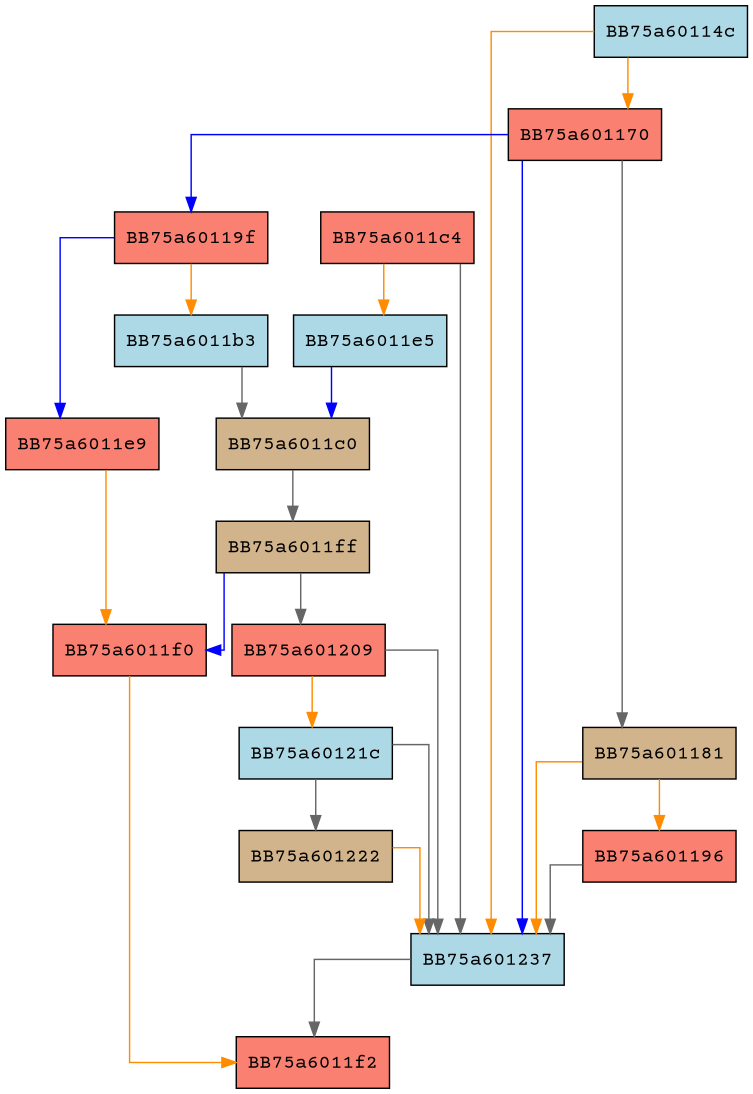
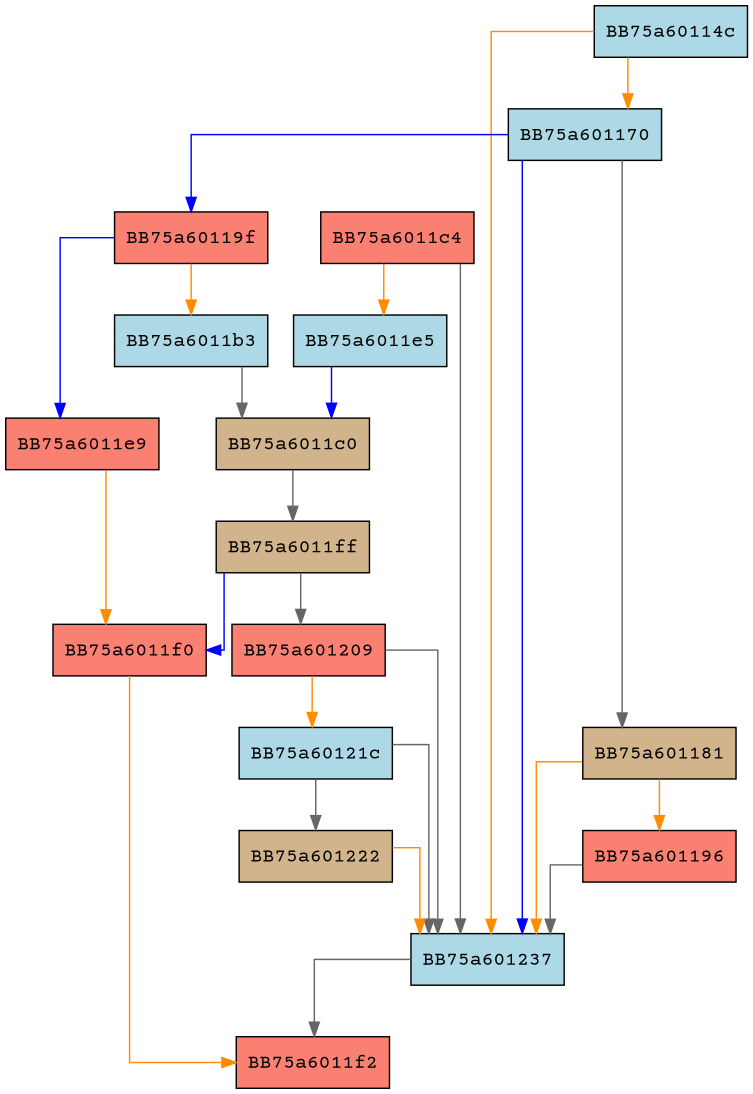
(585, 135) -> (585, 135)
